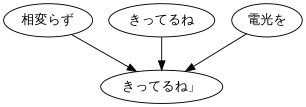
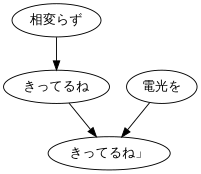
(100, 51) -> (57, 49)
